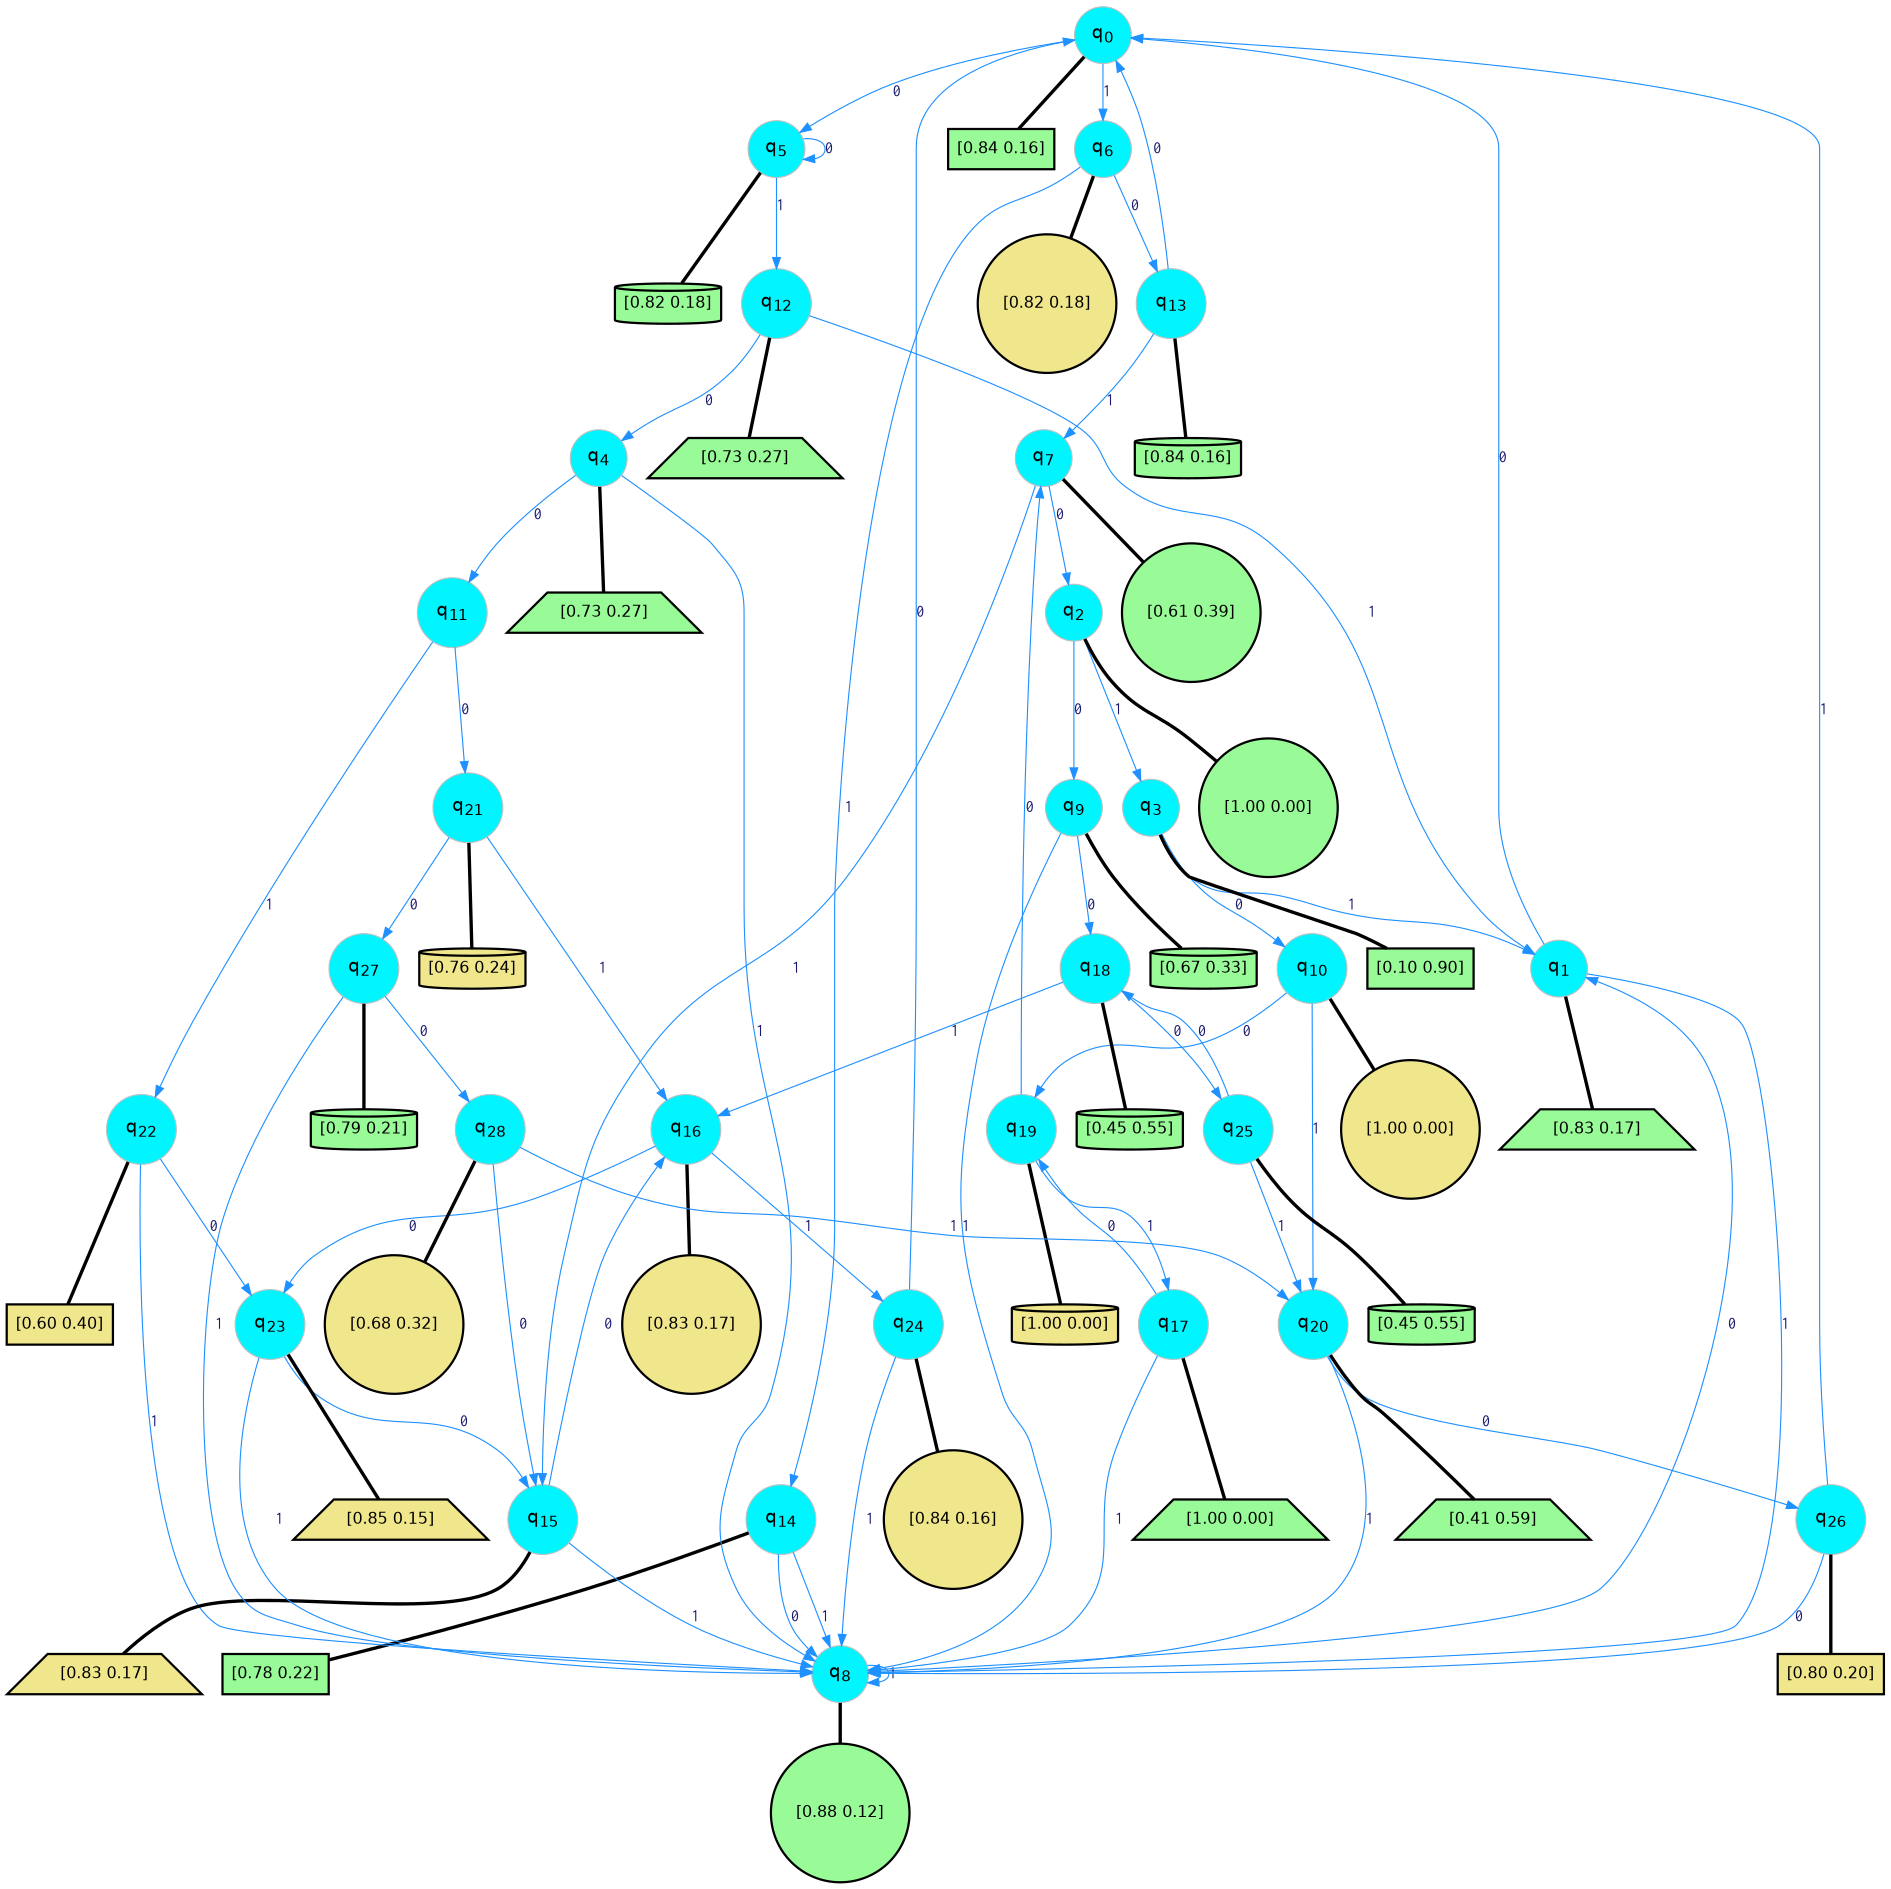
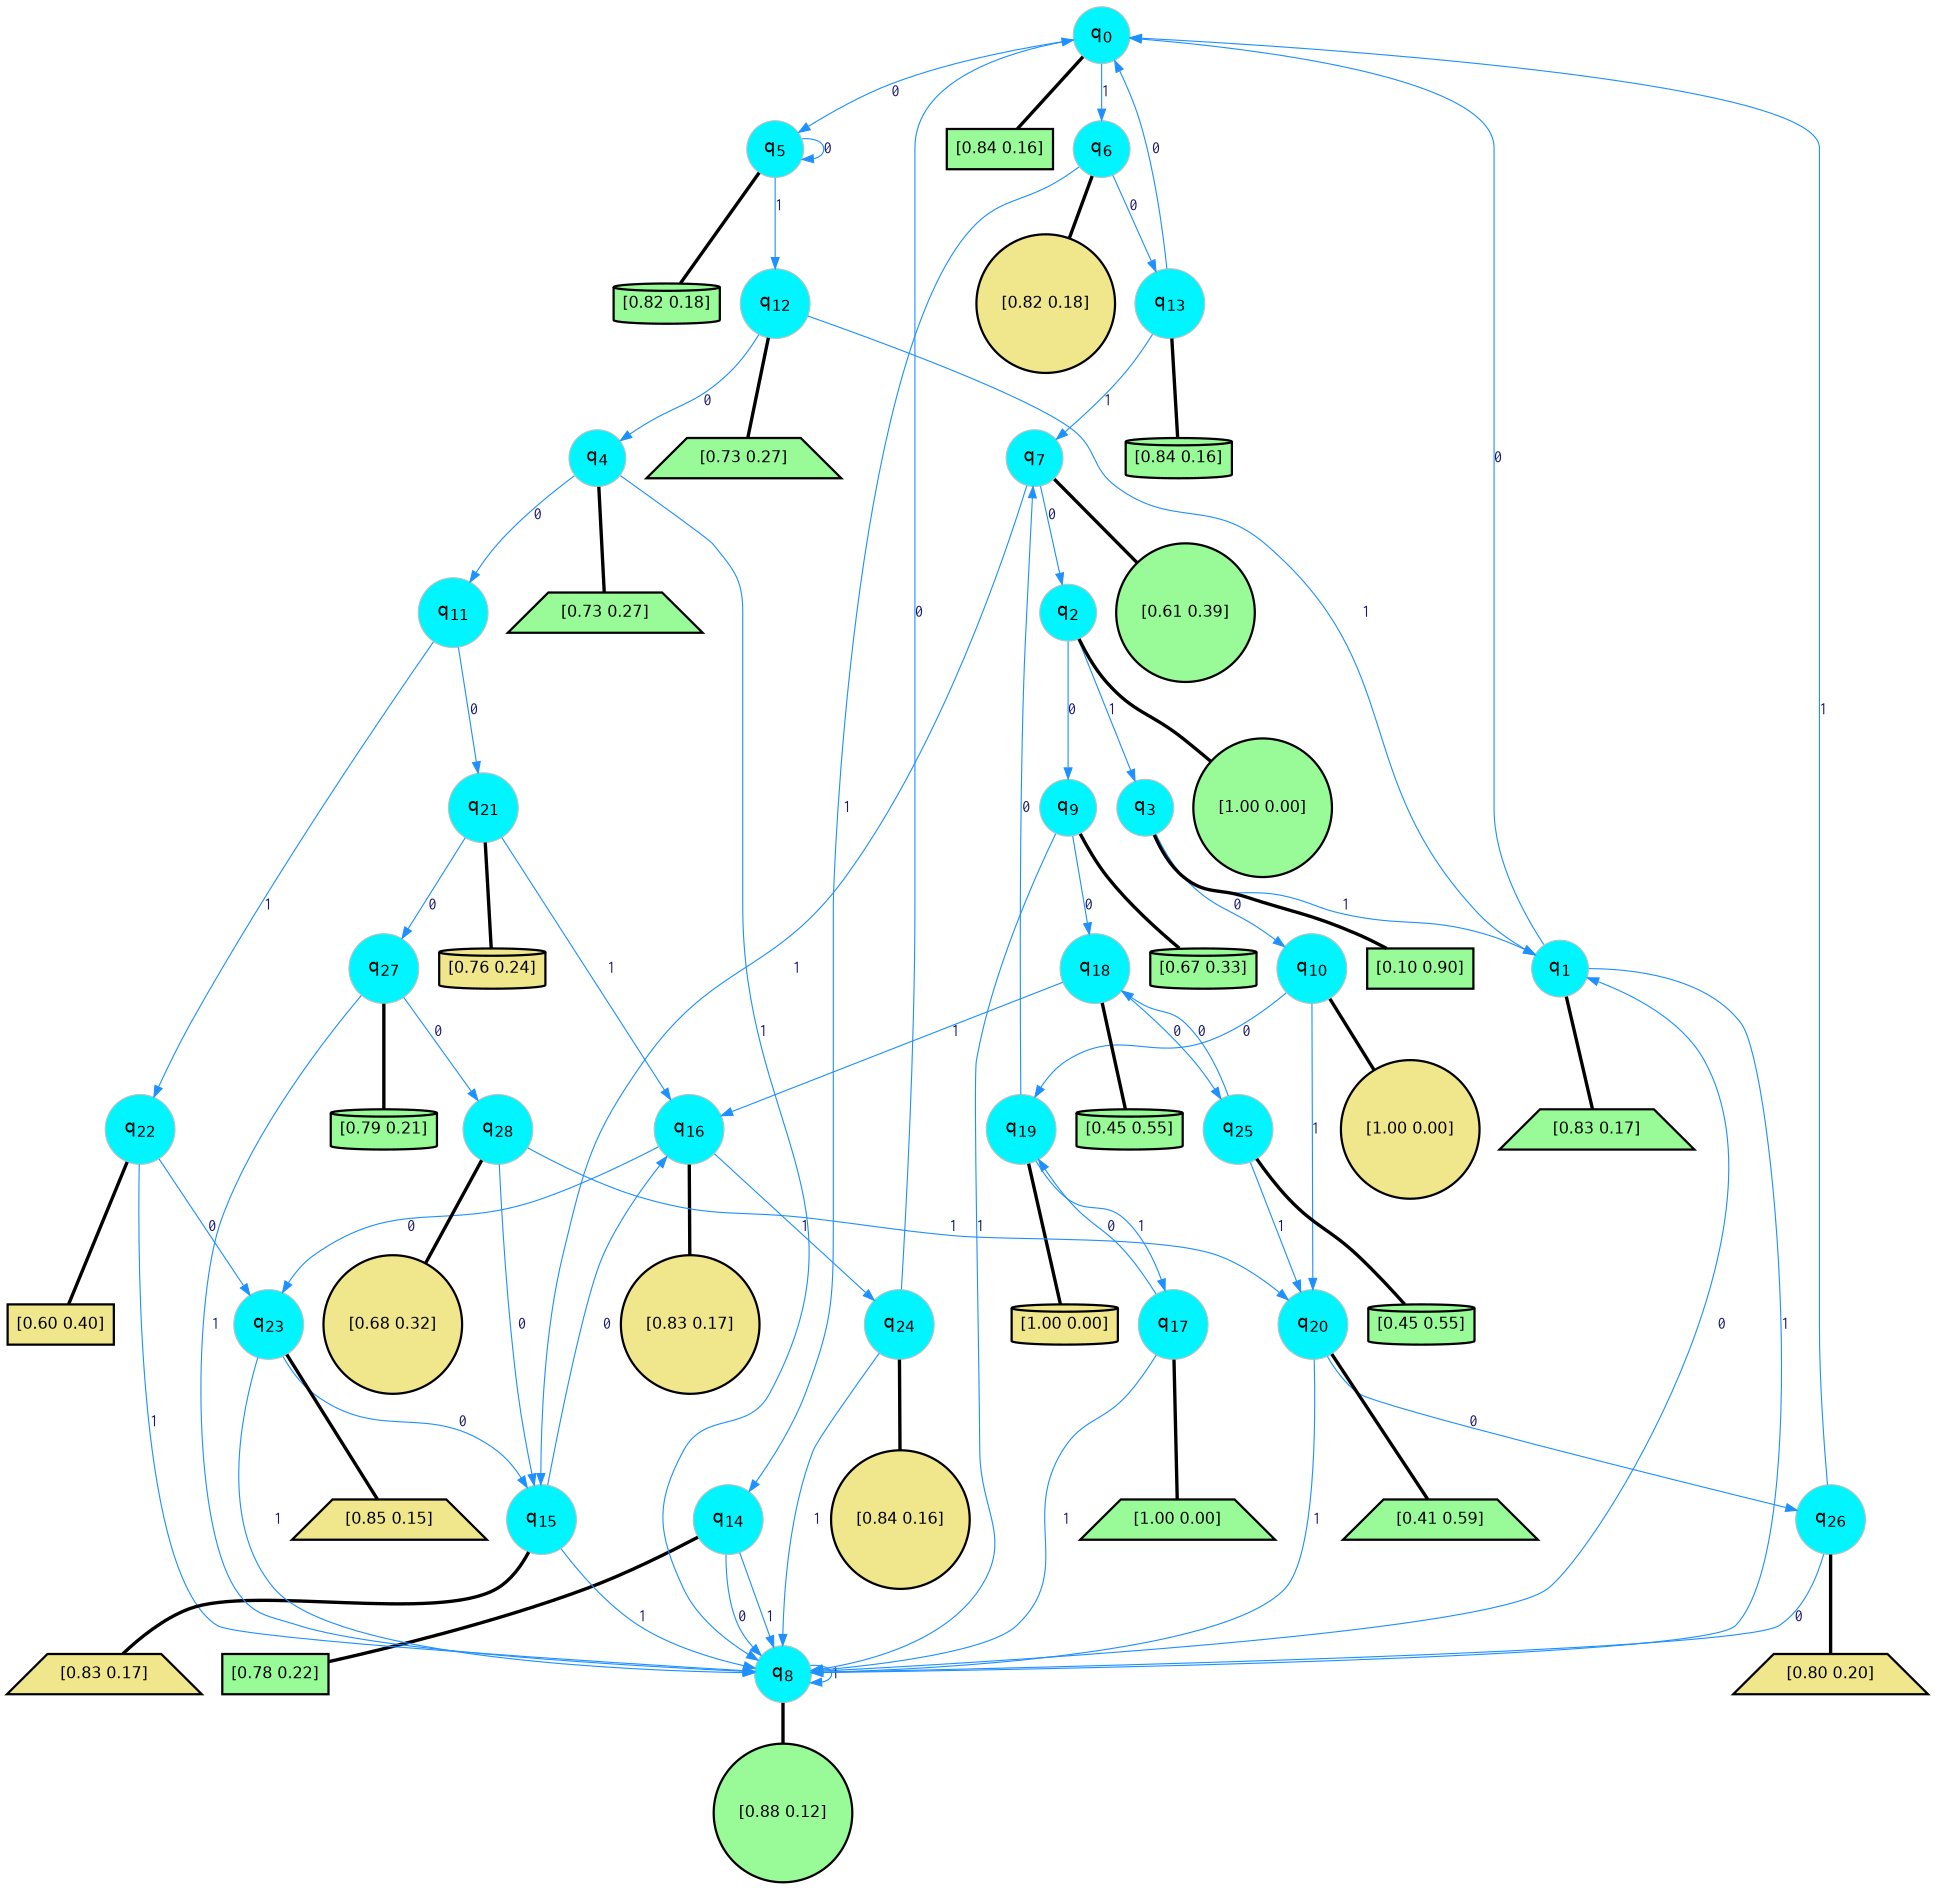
(1831, 1674) -> (1831, 1674)
